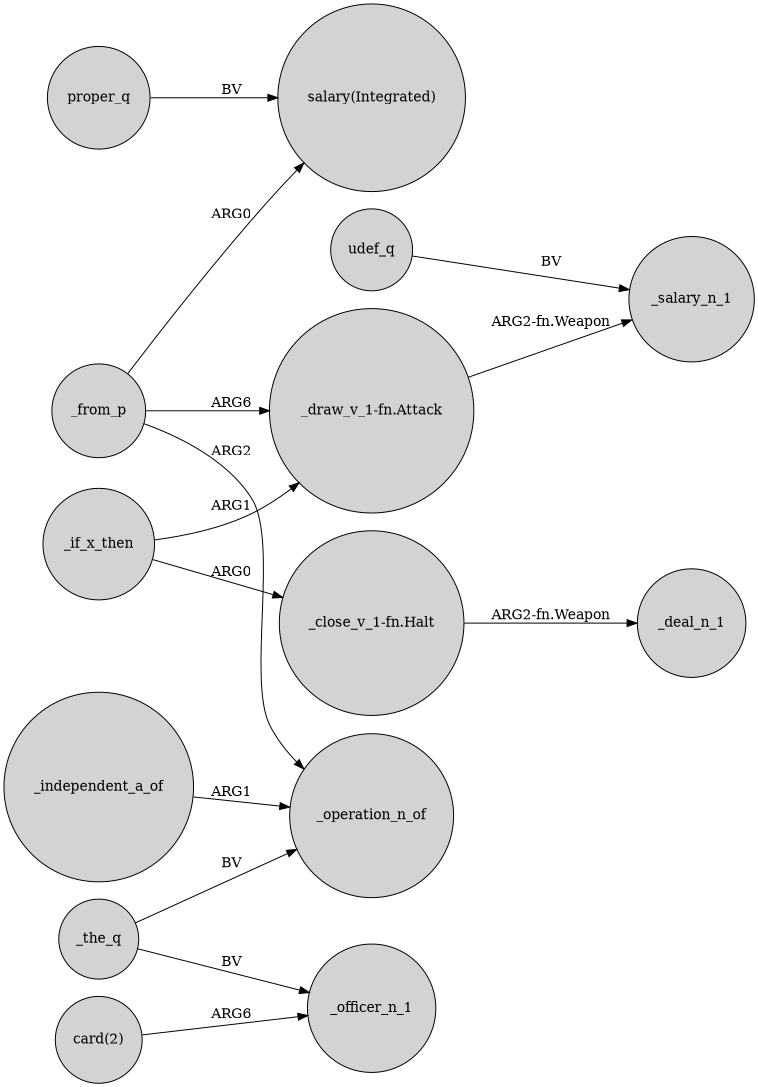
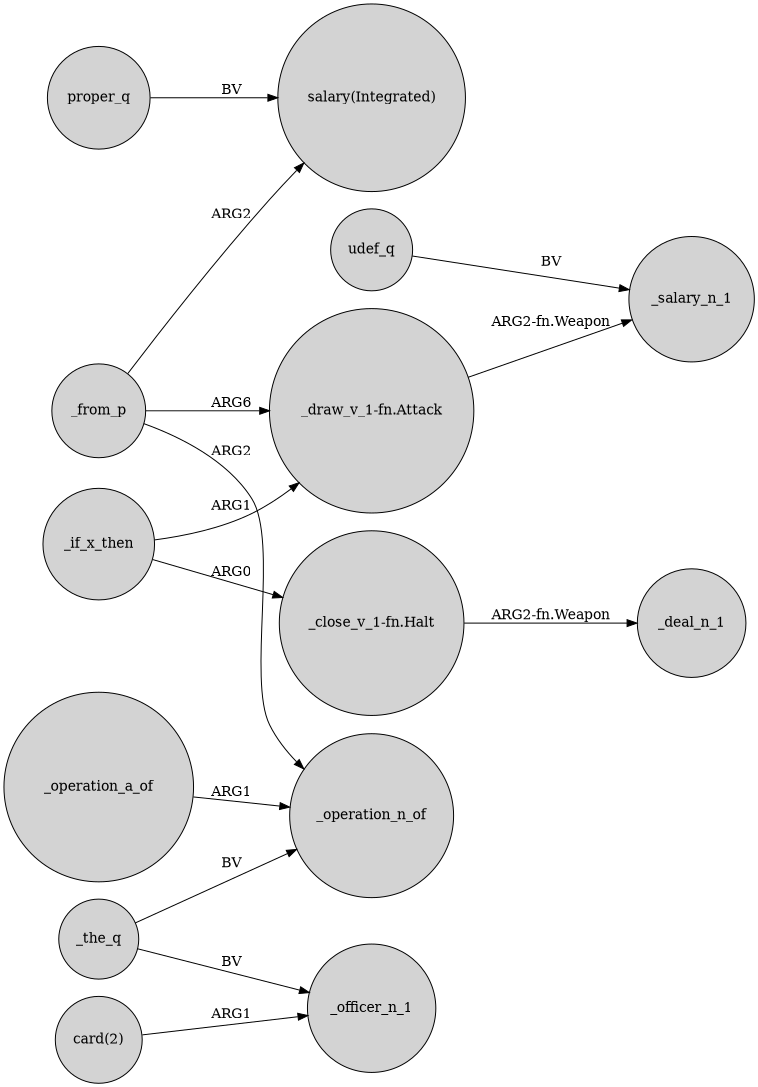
(232, 215) -> (232, 215)
(99, 787) -> (99, 787)
(232, 1015) -> (232, 1015)
